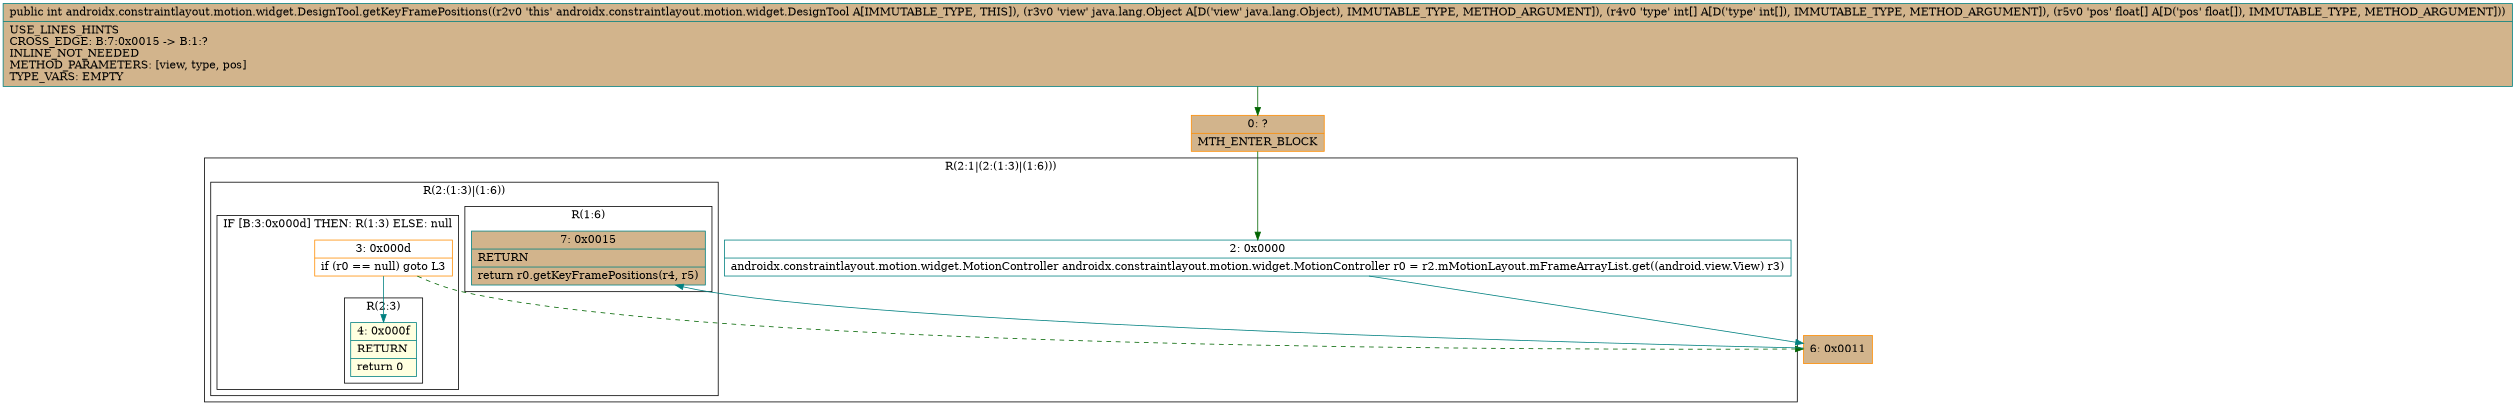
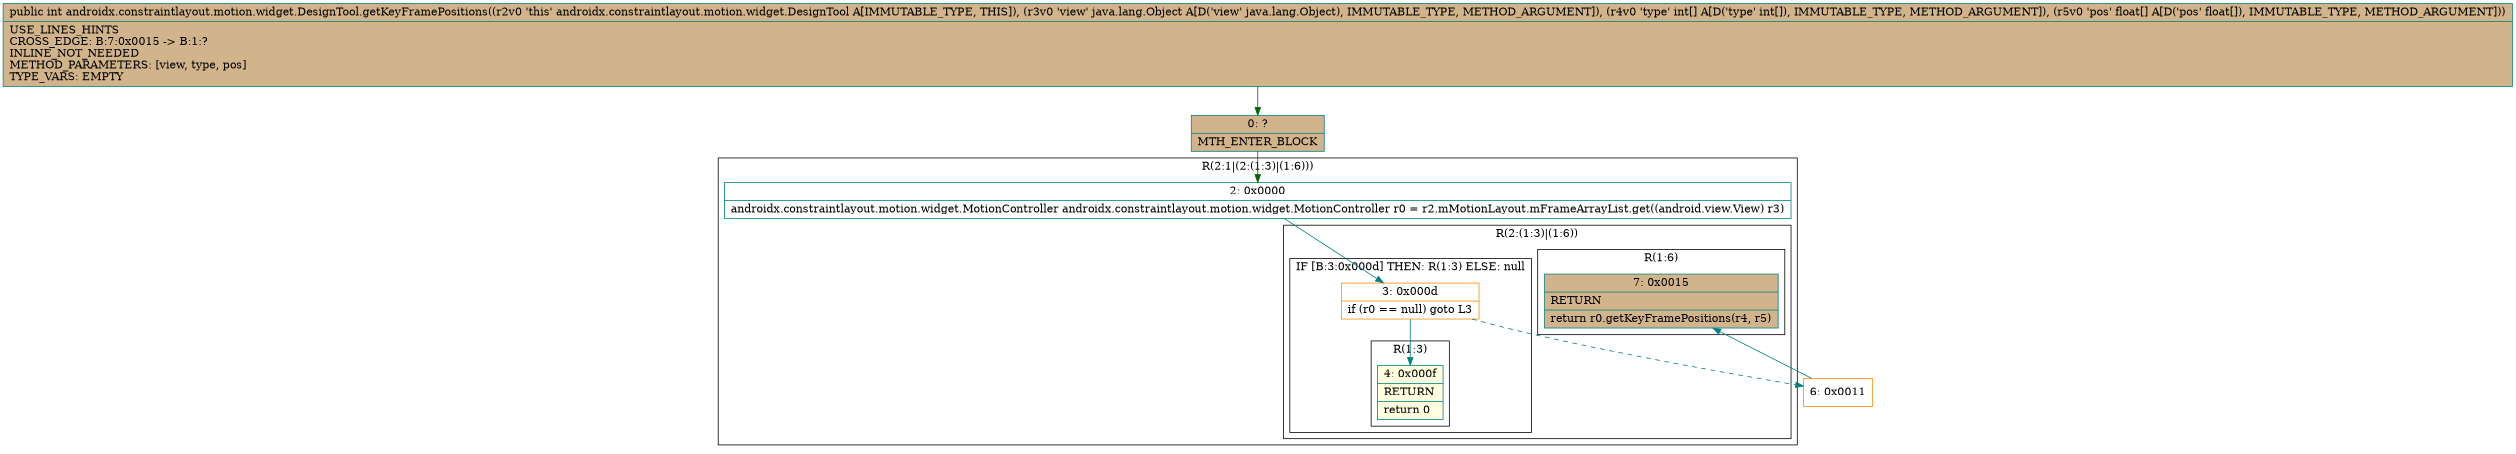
(1258, 133) -> (1258, 133)
(384, 307) -> (1410, 350)
(1582, 309) -> (1331, 249)
(1104, 341) -> (1633, 355)
(1838, 350) -> (1838, 393)
